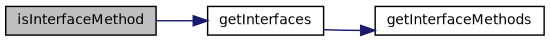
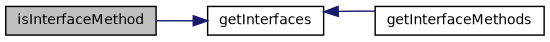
(342, 30) -> (357, 11)
